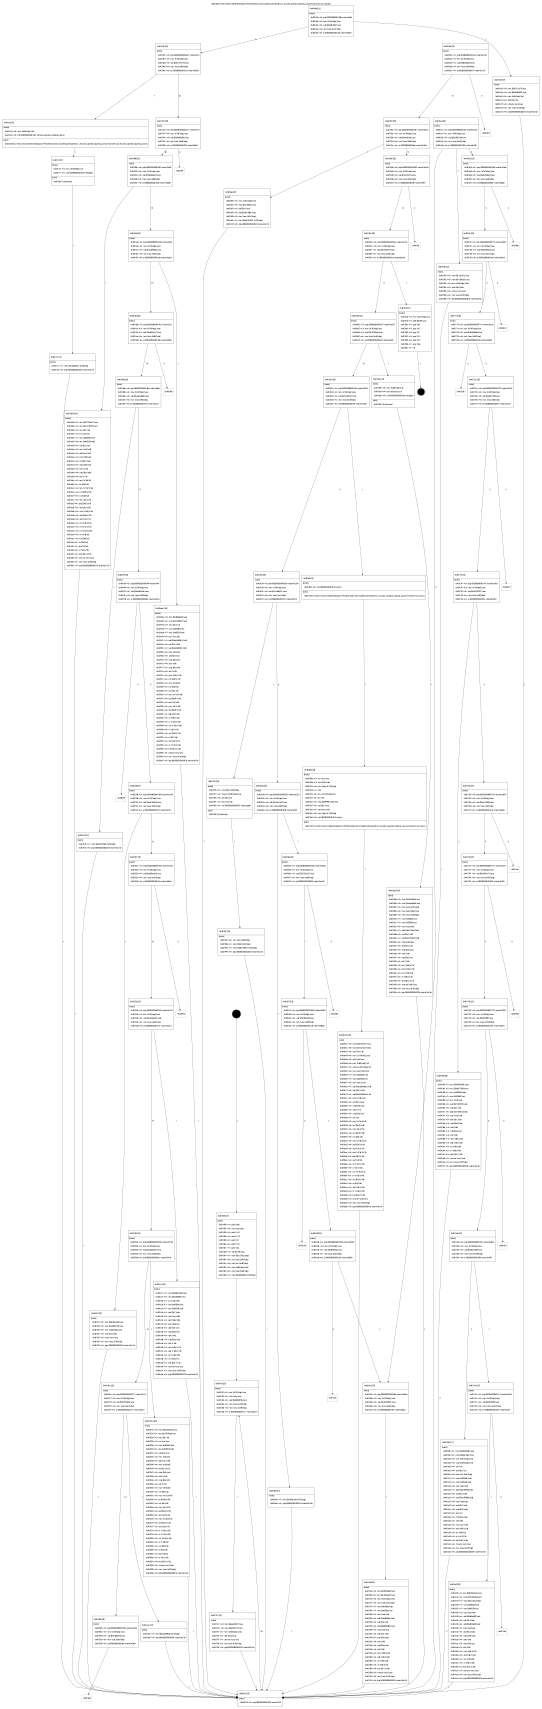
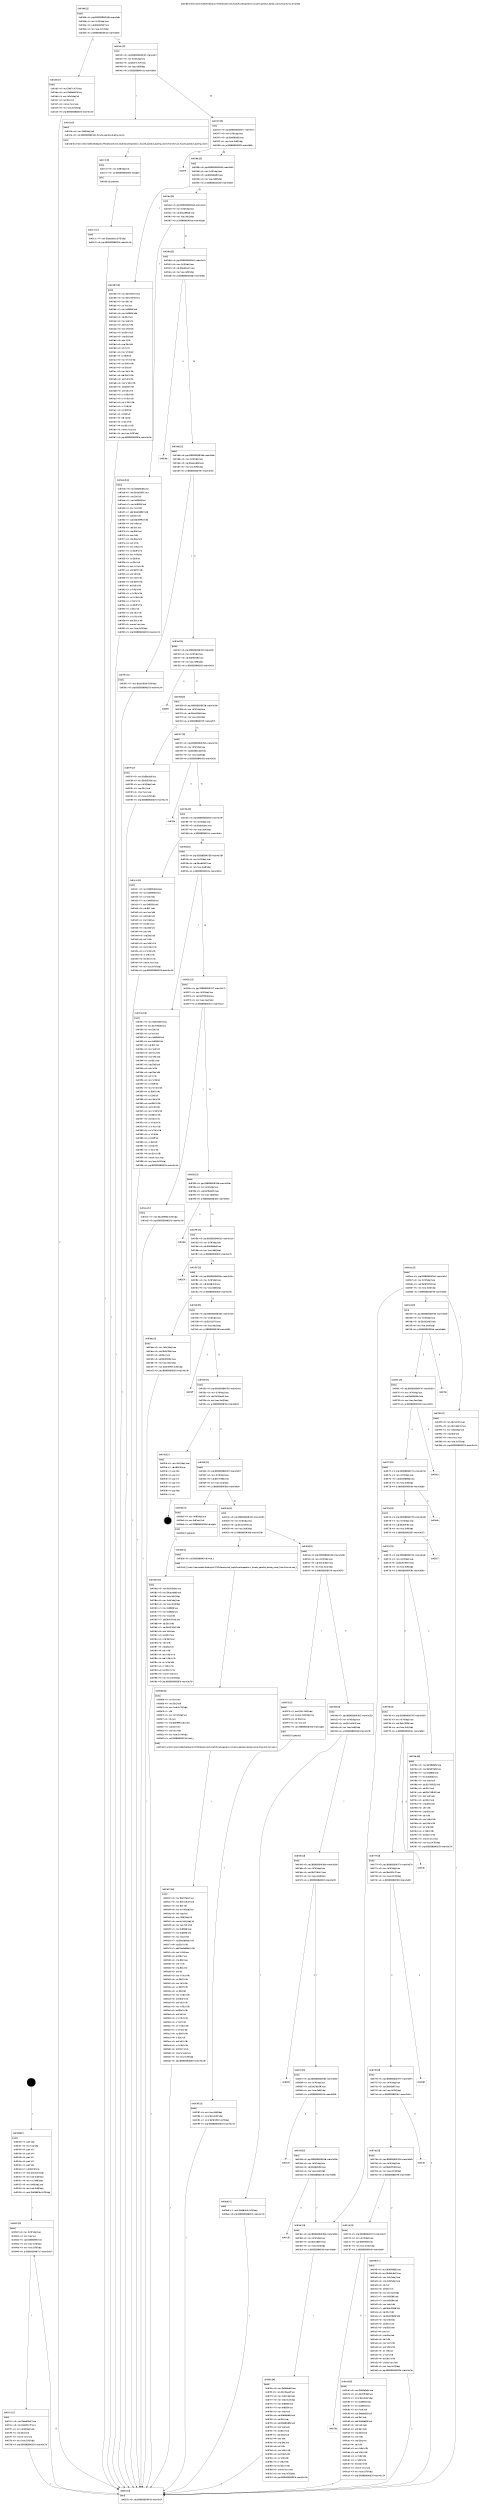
none -> (210, 1214)
